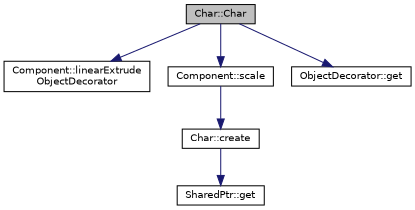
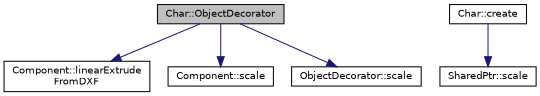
(221, 14) -> (221, 14)
(77, 76) -> (77, 76)
(351, 76) -> (356, 76)
(221, 102) -> none
(221, 195) -> (488, 76)
